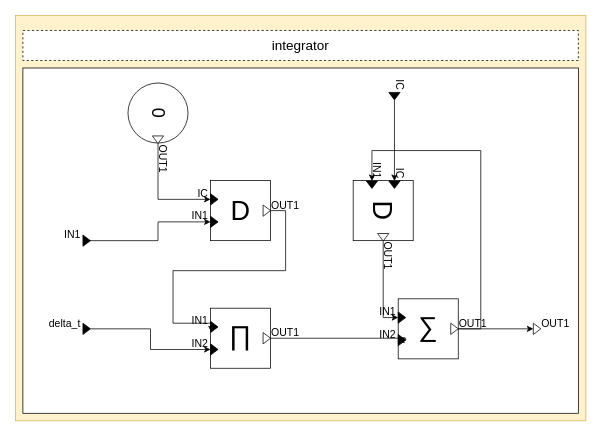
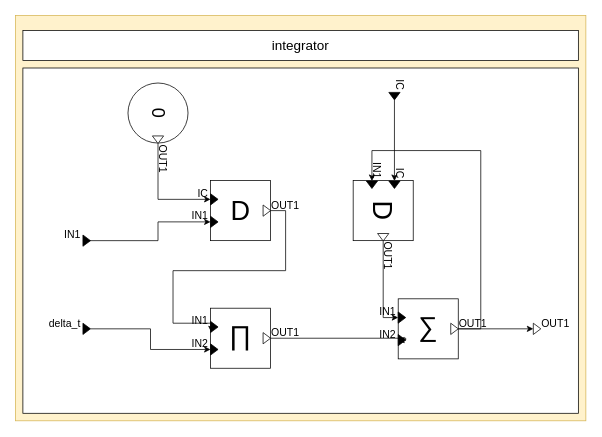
(300, 45) -> (300, 45)
